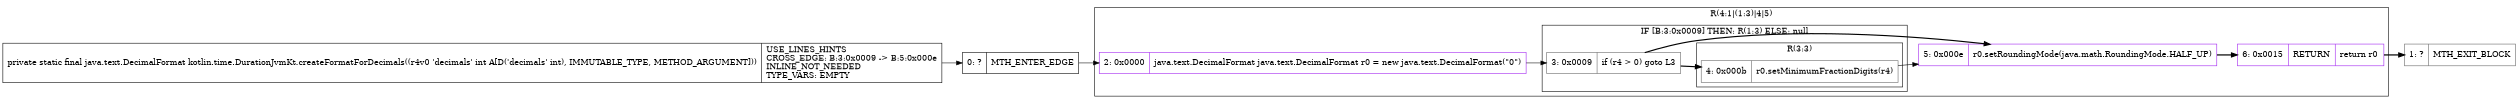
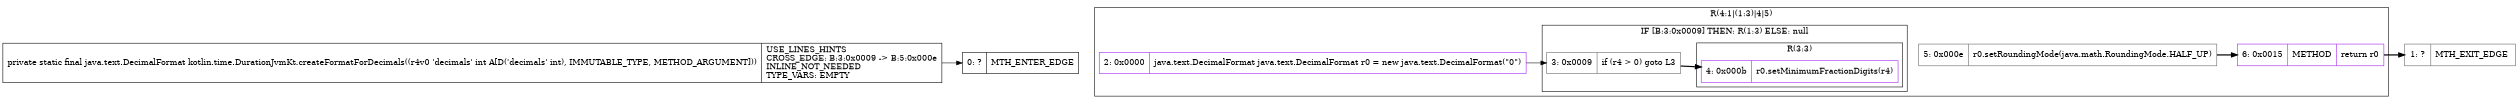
(1814, 34) -> none
(2068, 55) -> (2068, 55)
(2311, 55) -> (2312, 55)
(2472, 55) -> (2472, 55)
(1086, 63) -> none
(1905, 65) -> none
(1800, 72) -> (1800, 72)
